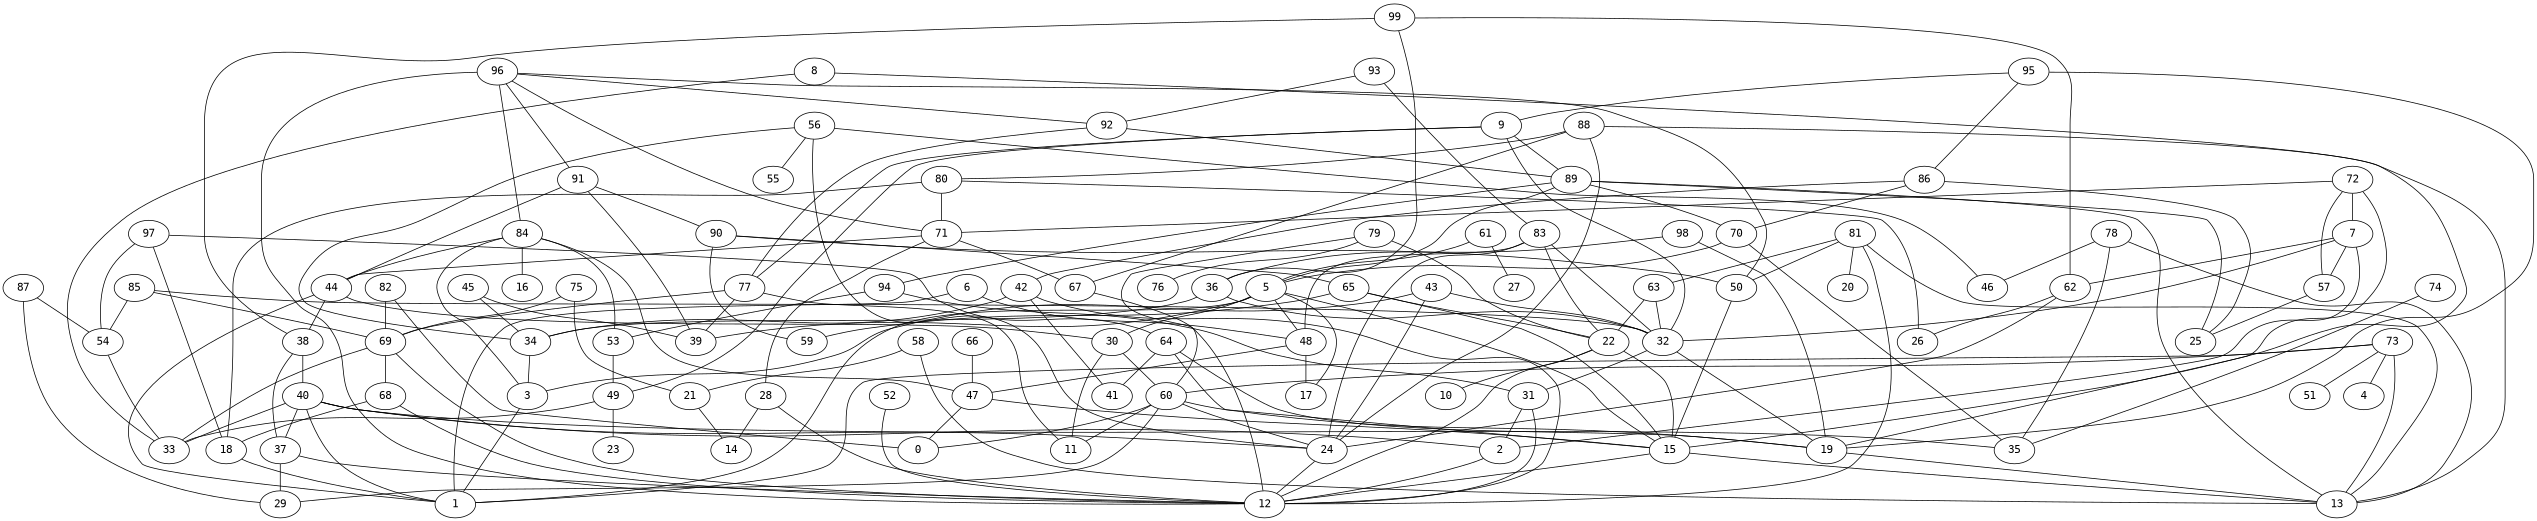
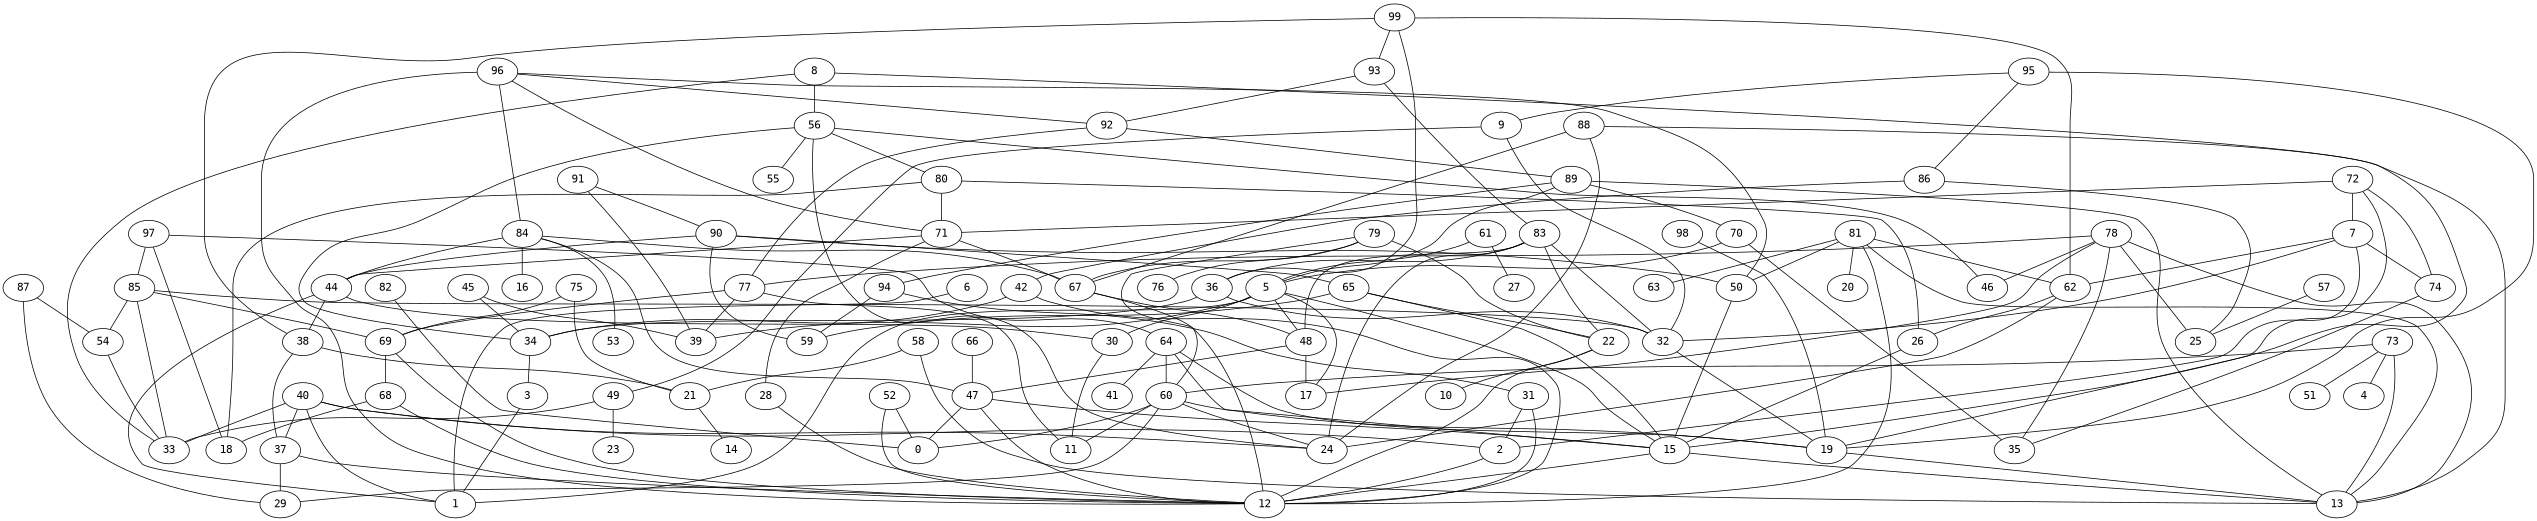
none -> (1384, 44)
none -> (815, 95)
(538, 126) -> none
(1536, 153) -> none
(927, 158) -> (1594, 255)
(1280, 165) -> (878, 153)
(2122, 210) -> (2150, 284)
(1796, 216) -> none
(2323, 231) -> (2408, 225)
(454, 233) -> (503, 253)
(1521, 251) -> (1413, 261)
none -> (1225, 261)
(2338, 261) -> (2394, 261)
none -> (1971, 263)
(105, 281) -> (142, 261)
(1431, 288) -> none
(439, 297) -> (802, 251)
(748, 313) -> (846, 315)
(385, 315) -> none
(1658, 315) -> none
(1629, 318) -> none
(1210, 328) -> (1192, 312)
(1067, 342) -> none
none -> (1722, 351)
(1393, 364) -> none
(303, 366) -> (497, 368)
(613, 367) -> none
(1144, 374) -> (1166, 370)
(1589, 374) -> none
(1666, 384) -> (1794, 396)
(270, 385) -> (152, 369)
(748, 423) -> none
none -> (904, 423)
(1367, 432) -> none
(1296, 477) -> (1101, 485)
(337, 485) -> none
